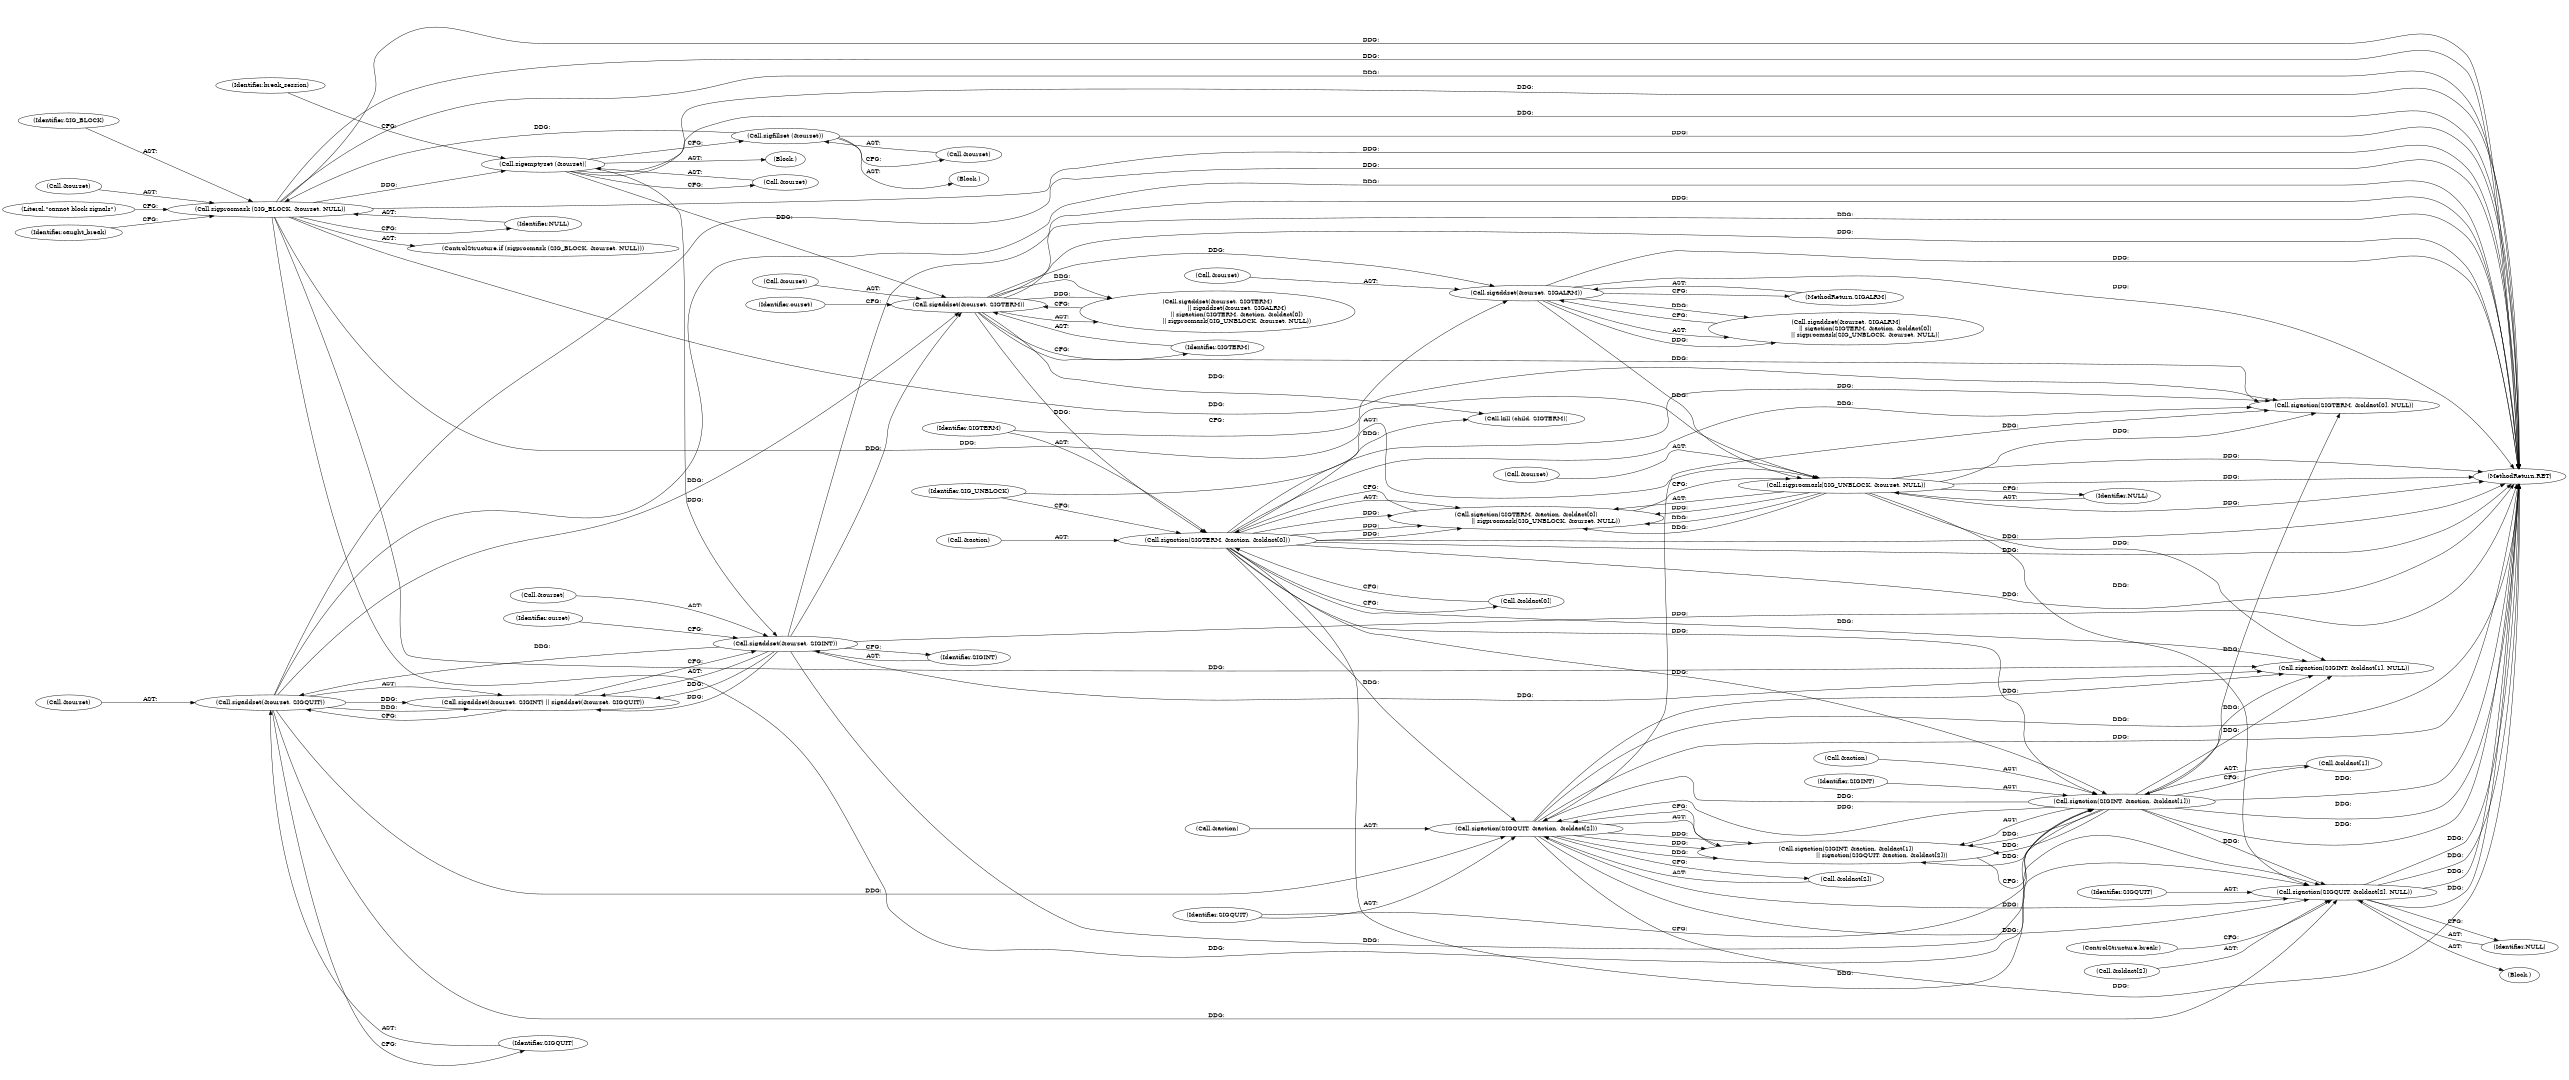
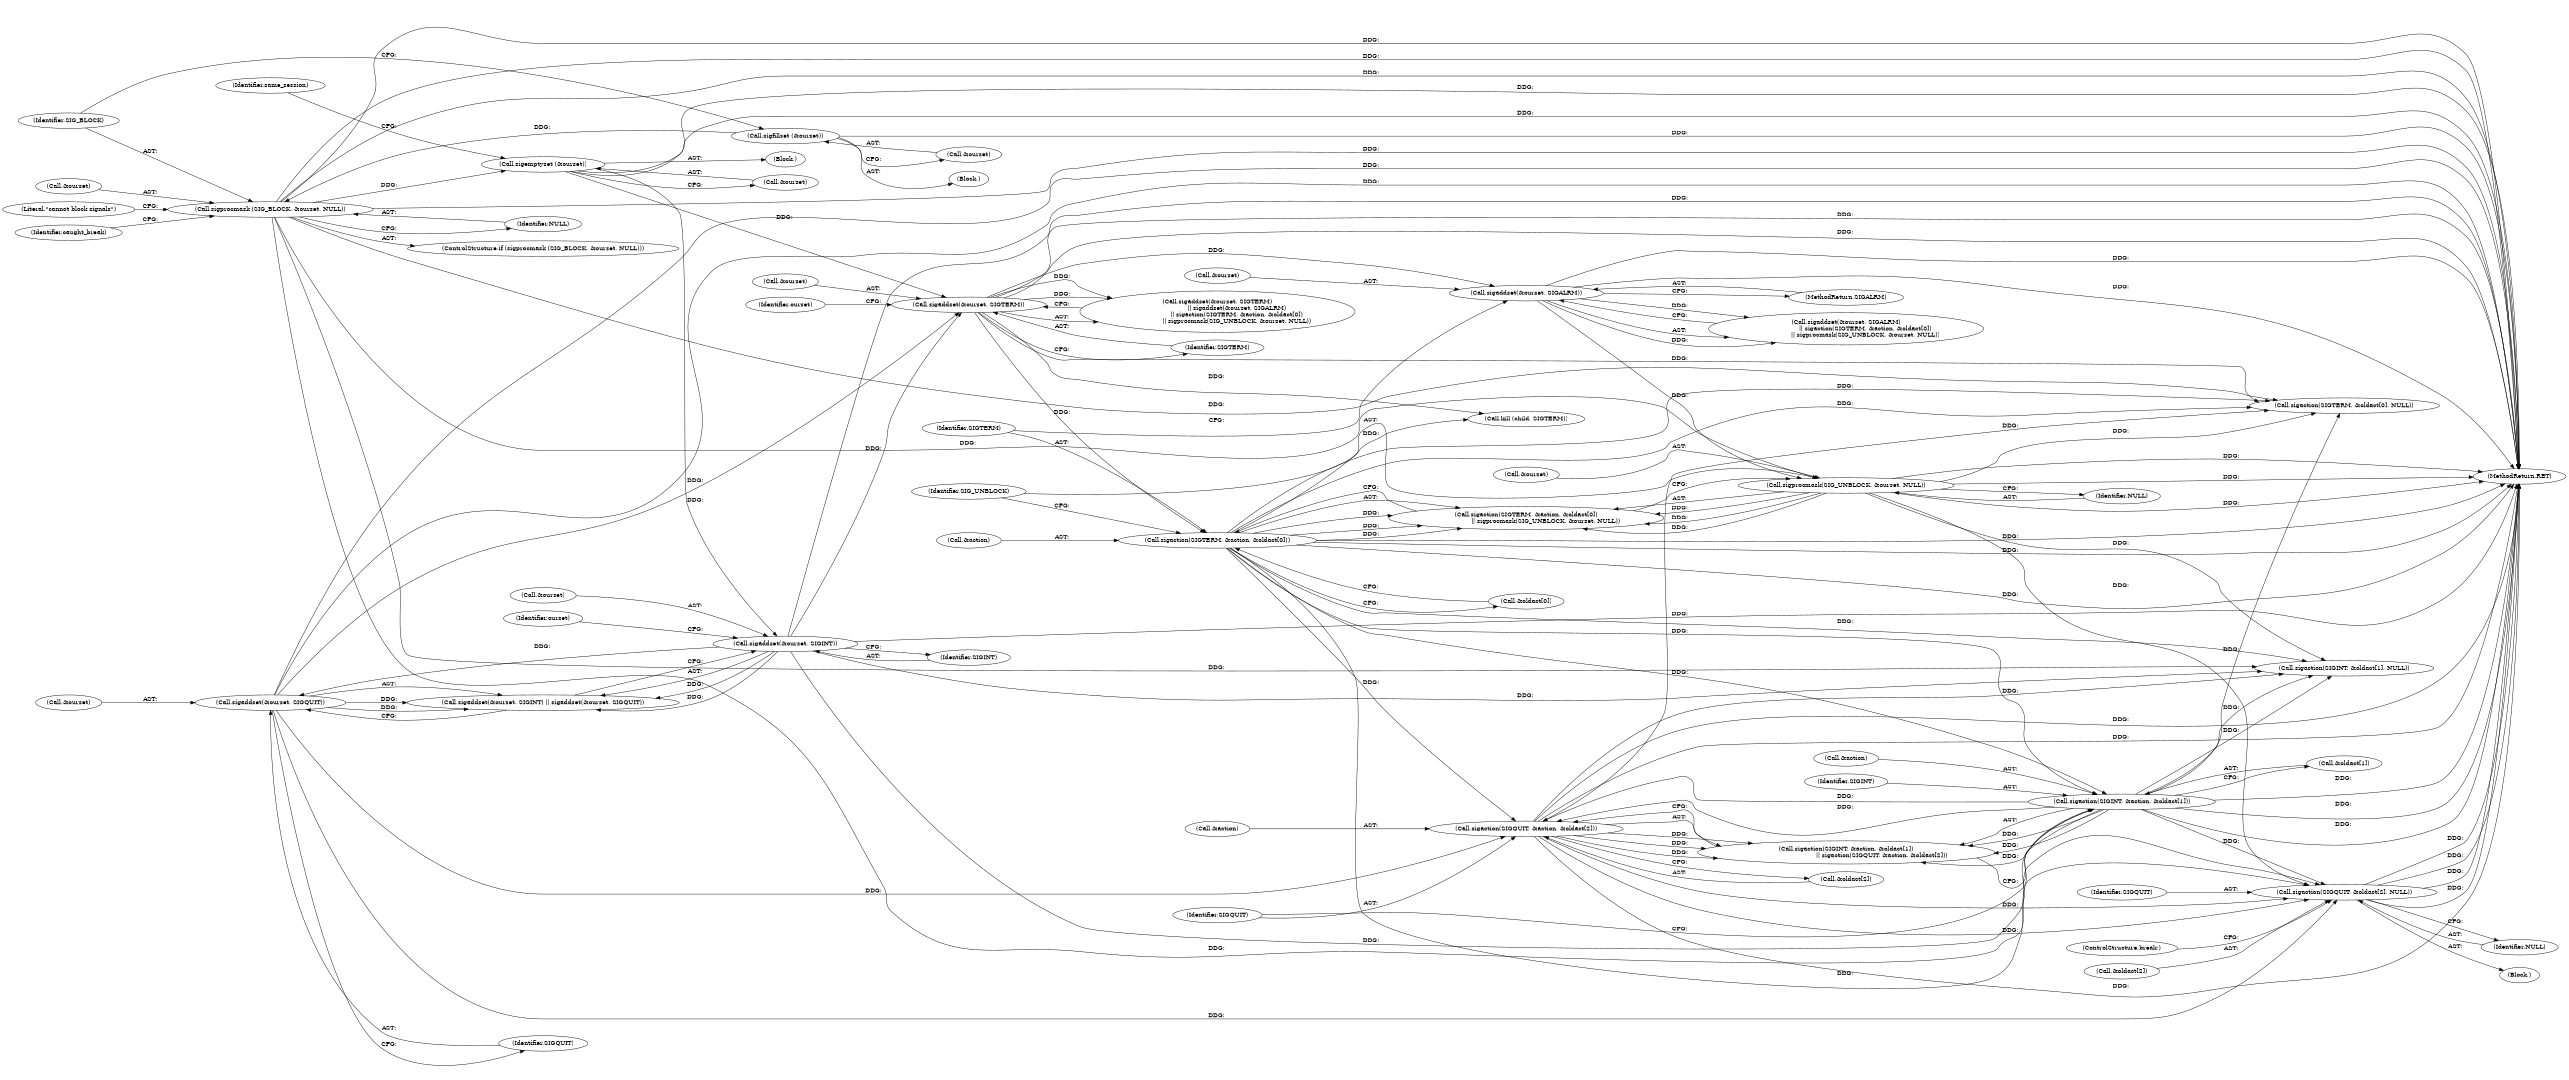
(270, 85) -> (270, 85)
(664, 150) -> (419, 61)
